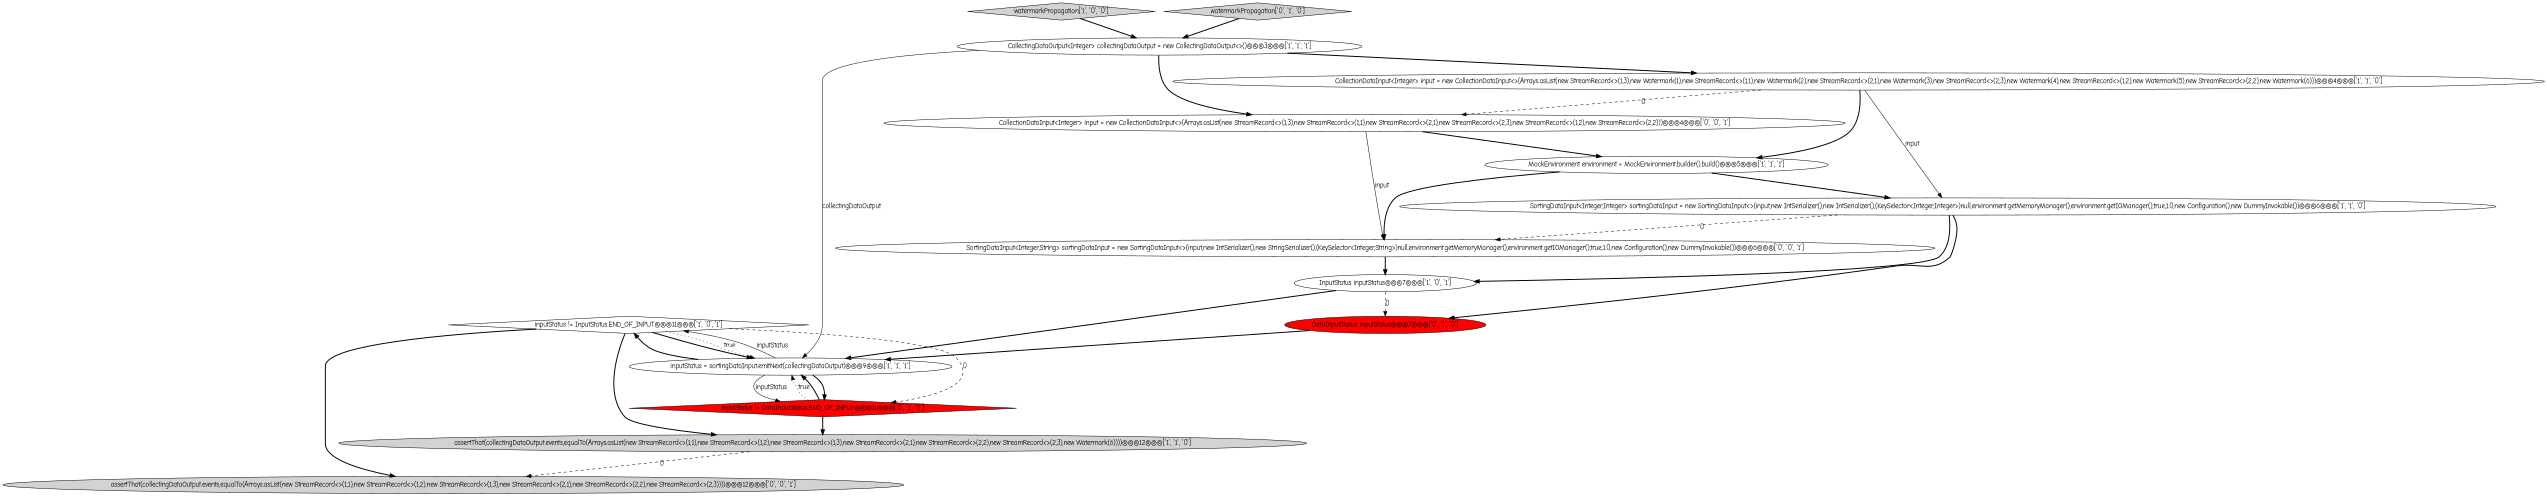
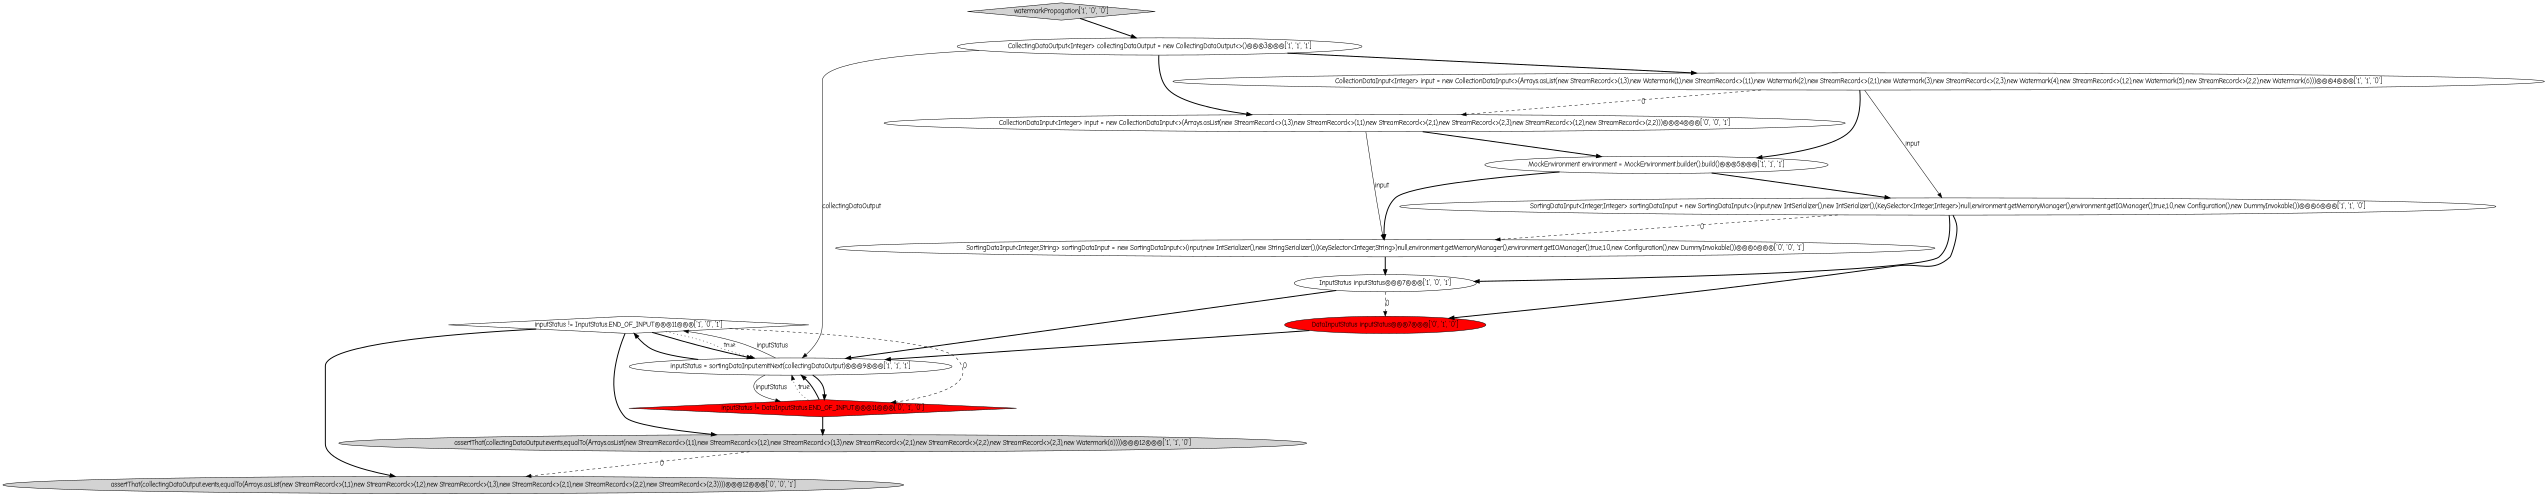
(1258, 12) -> none
